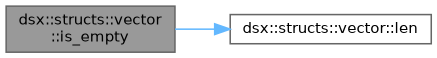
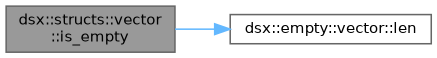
(331, 29) -> (331, 29)
